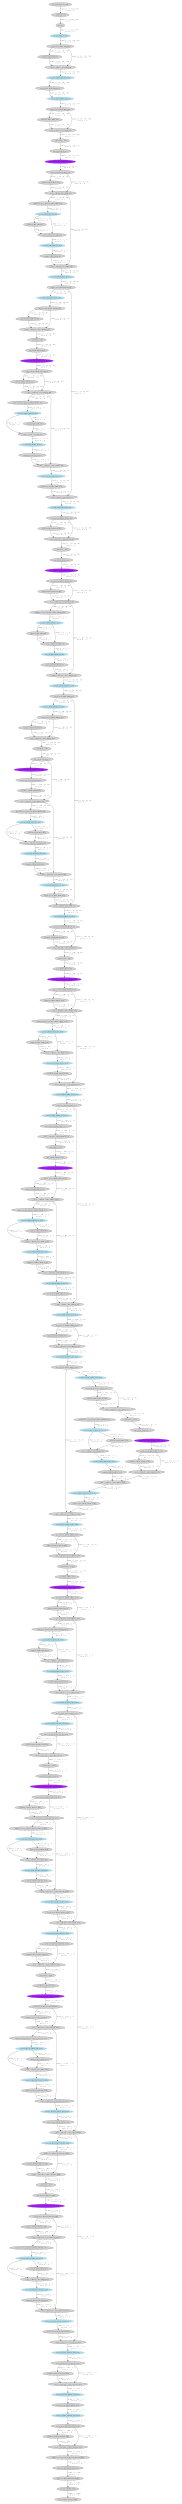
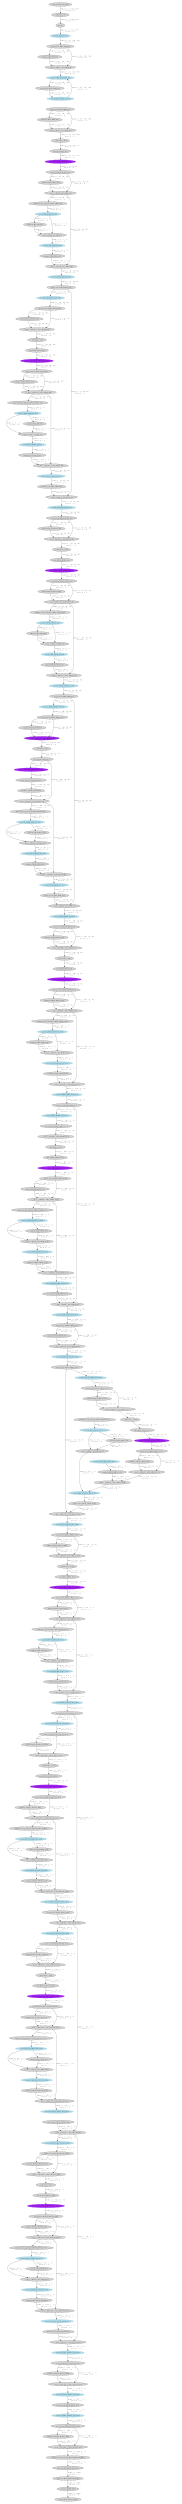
(60, 103) -> (72, 89)
(42, 738) -> (42, 738)
none -> (147, 1435)
(98, 1456) -> (80, 1470)
(58, 2116) -> none
